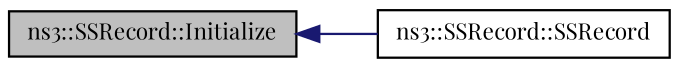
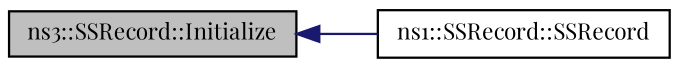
(524, 34) -> (524, 34)
